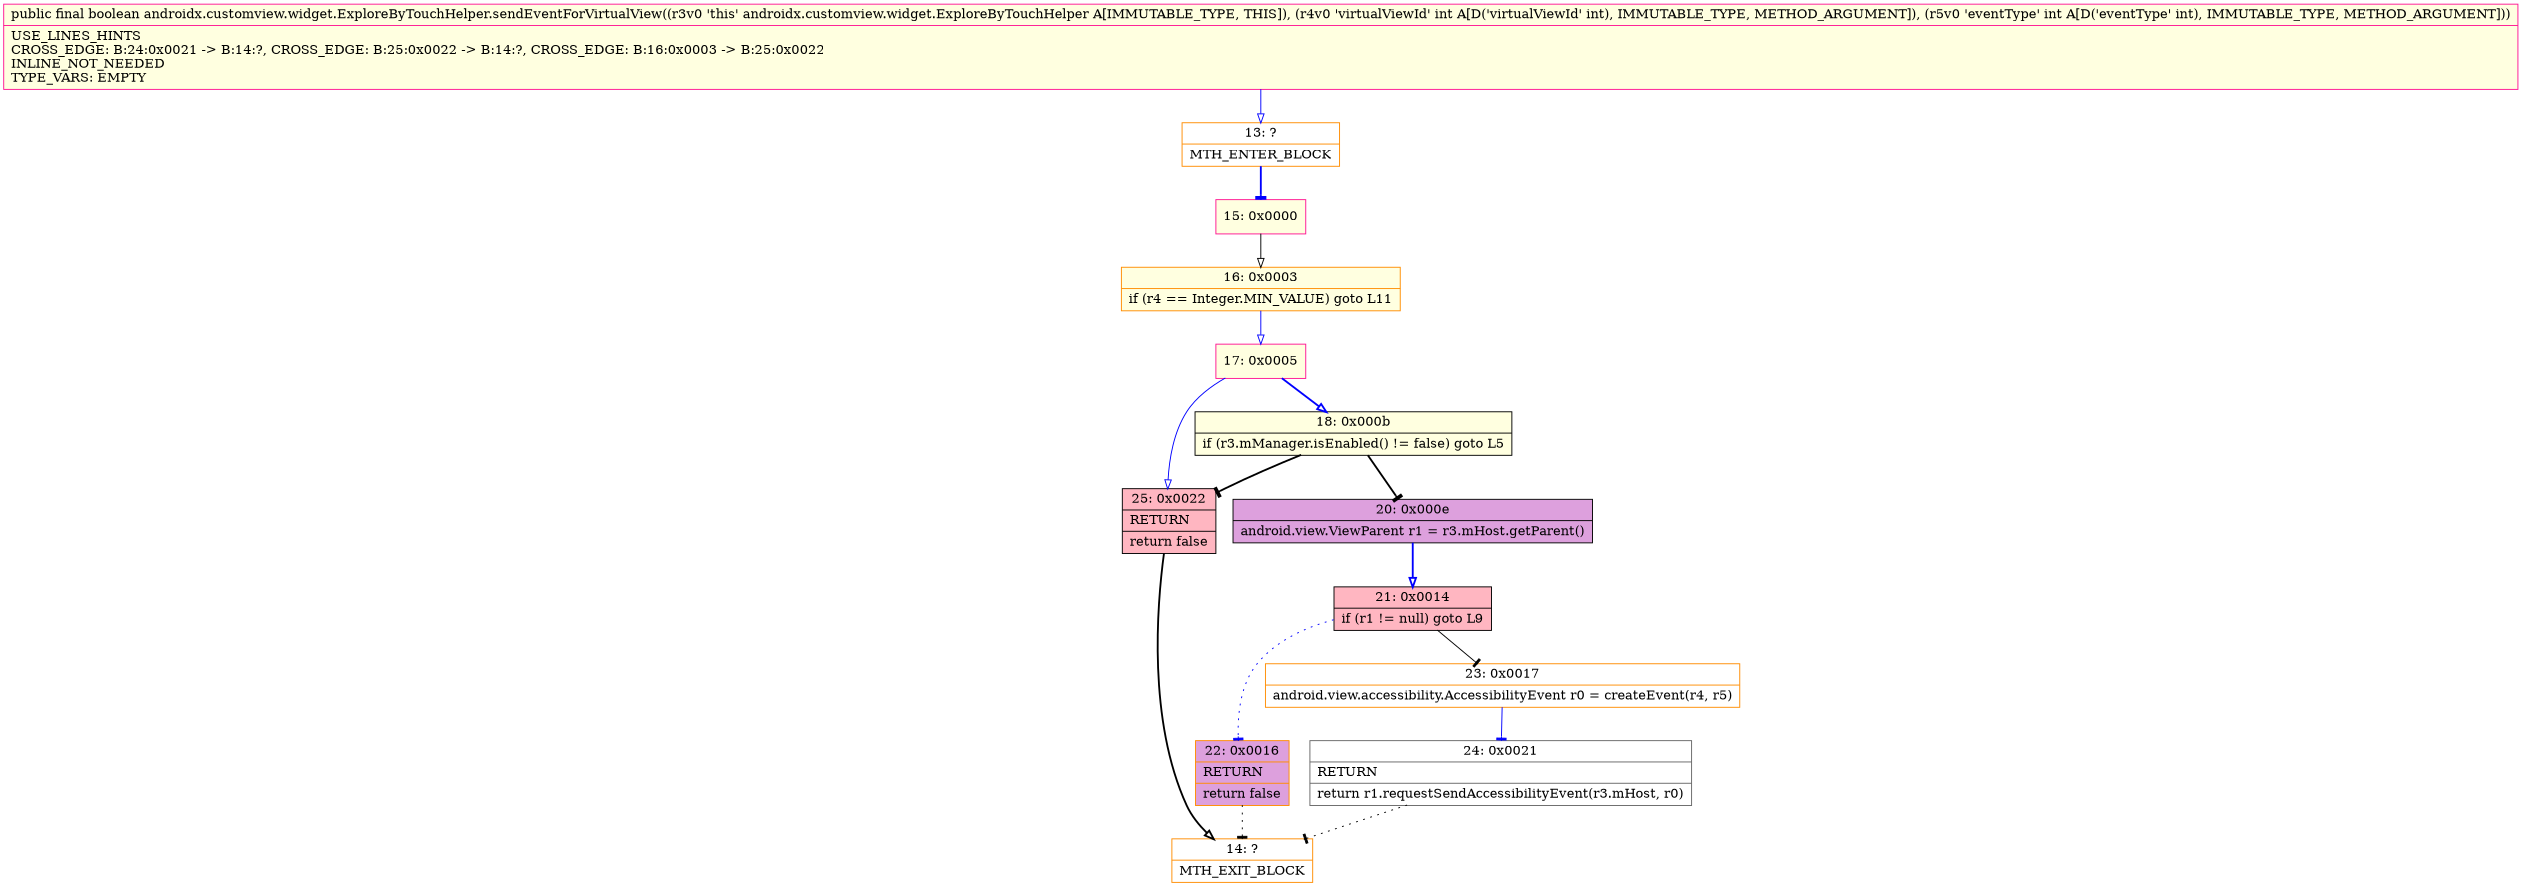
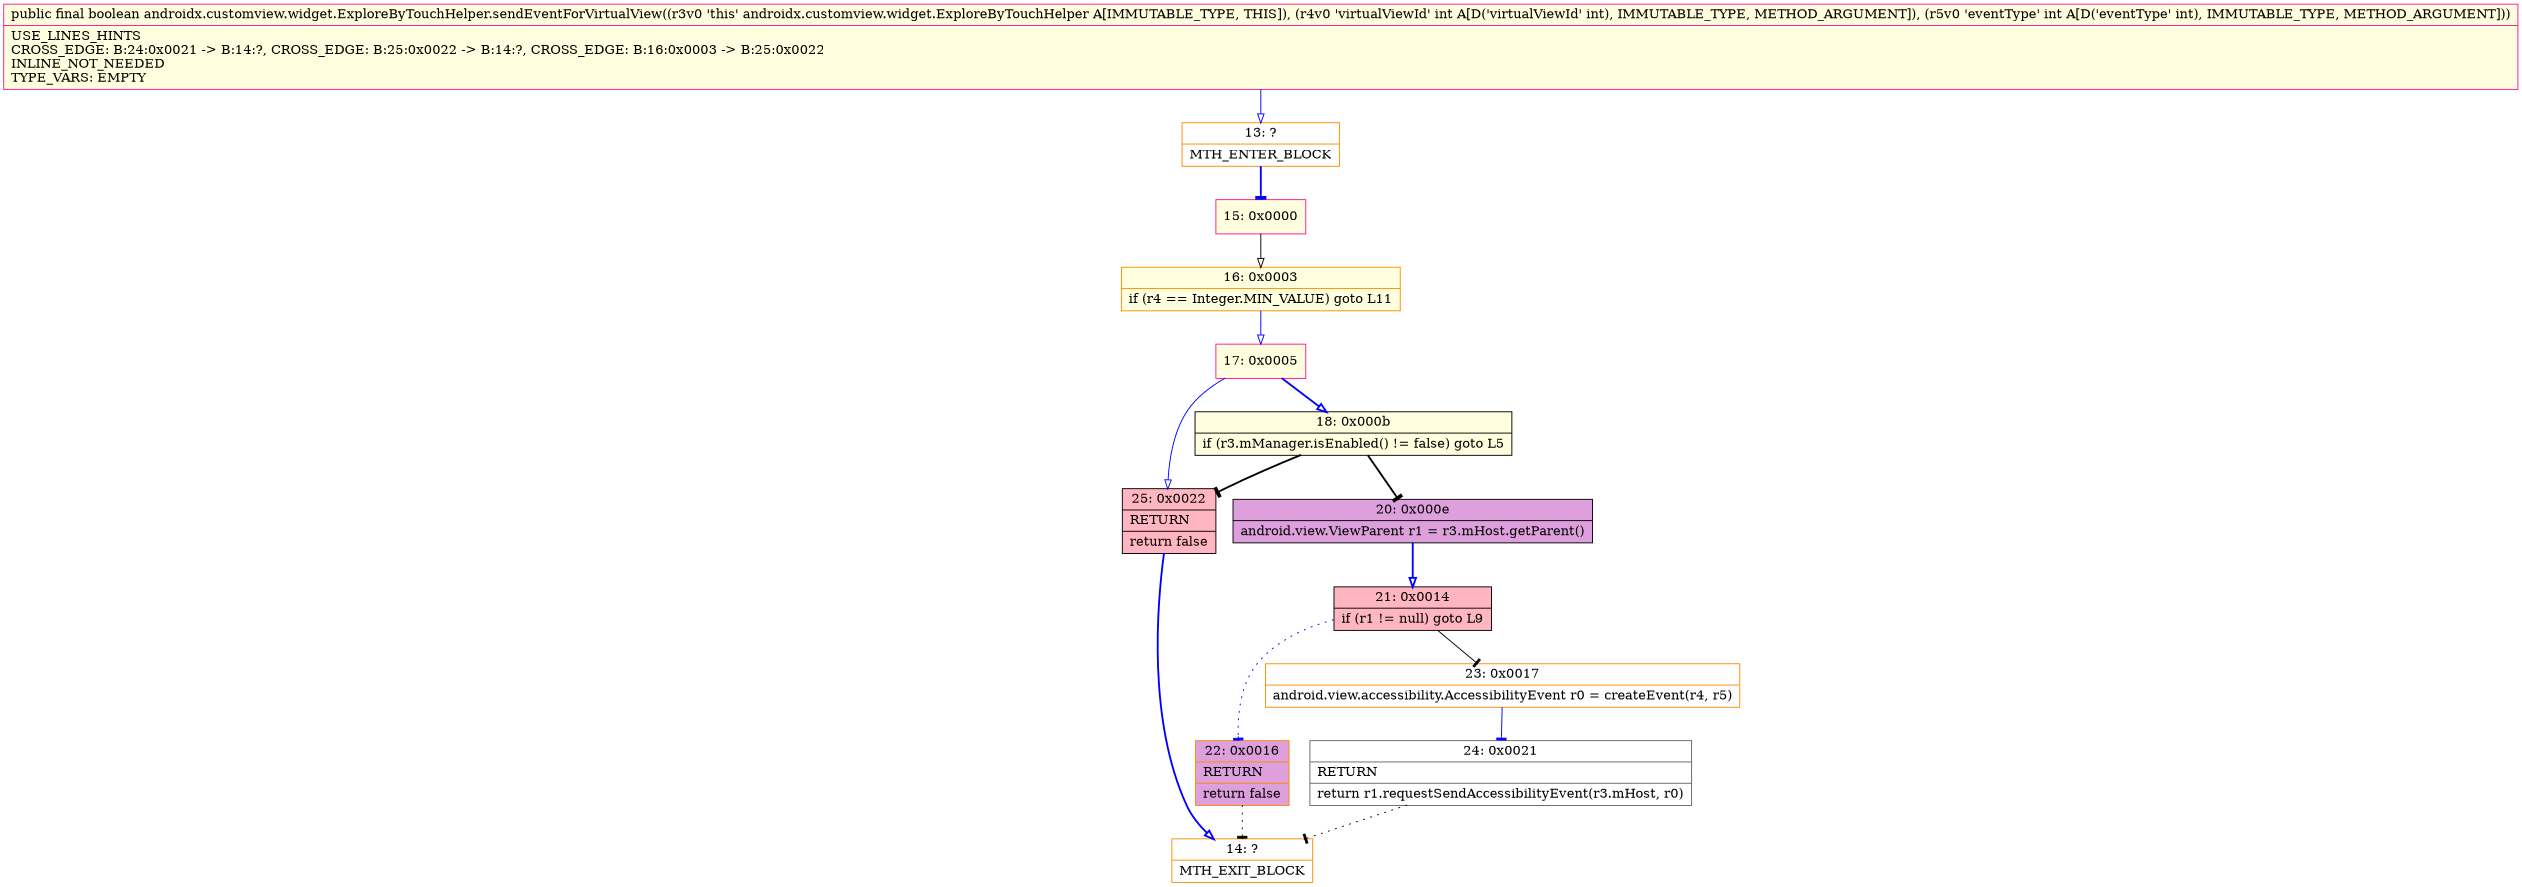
(1160, 698) -> (1160, 698)
